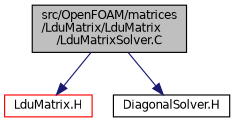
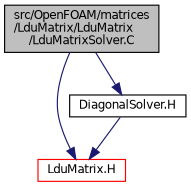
none -> (108, 134)
